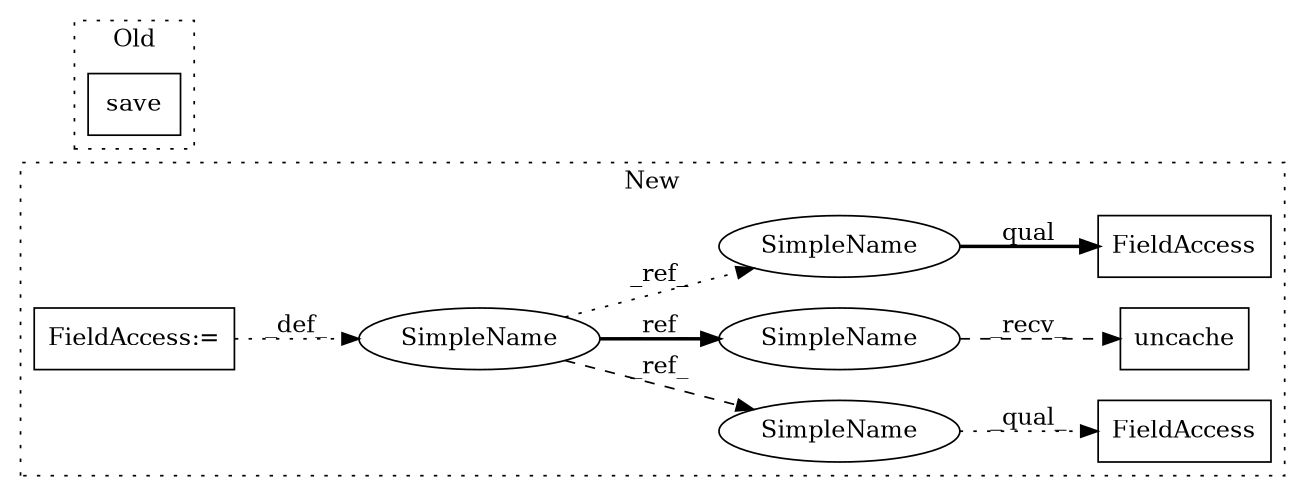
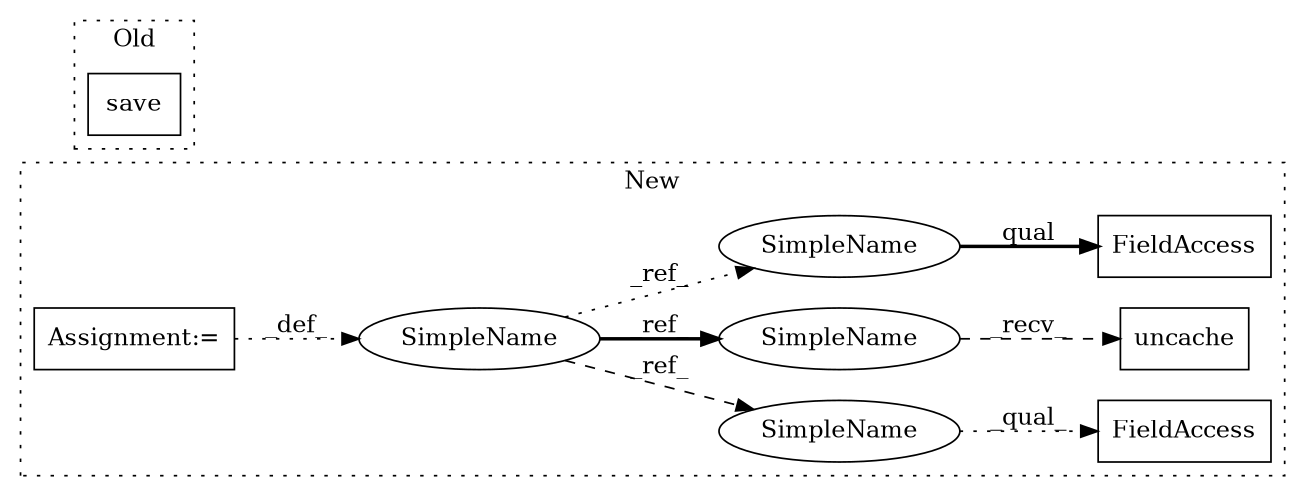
(134, 339) -> (134, 339)
